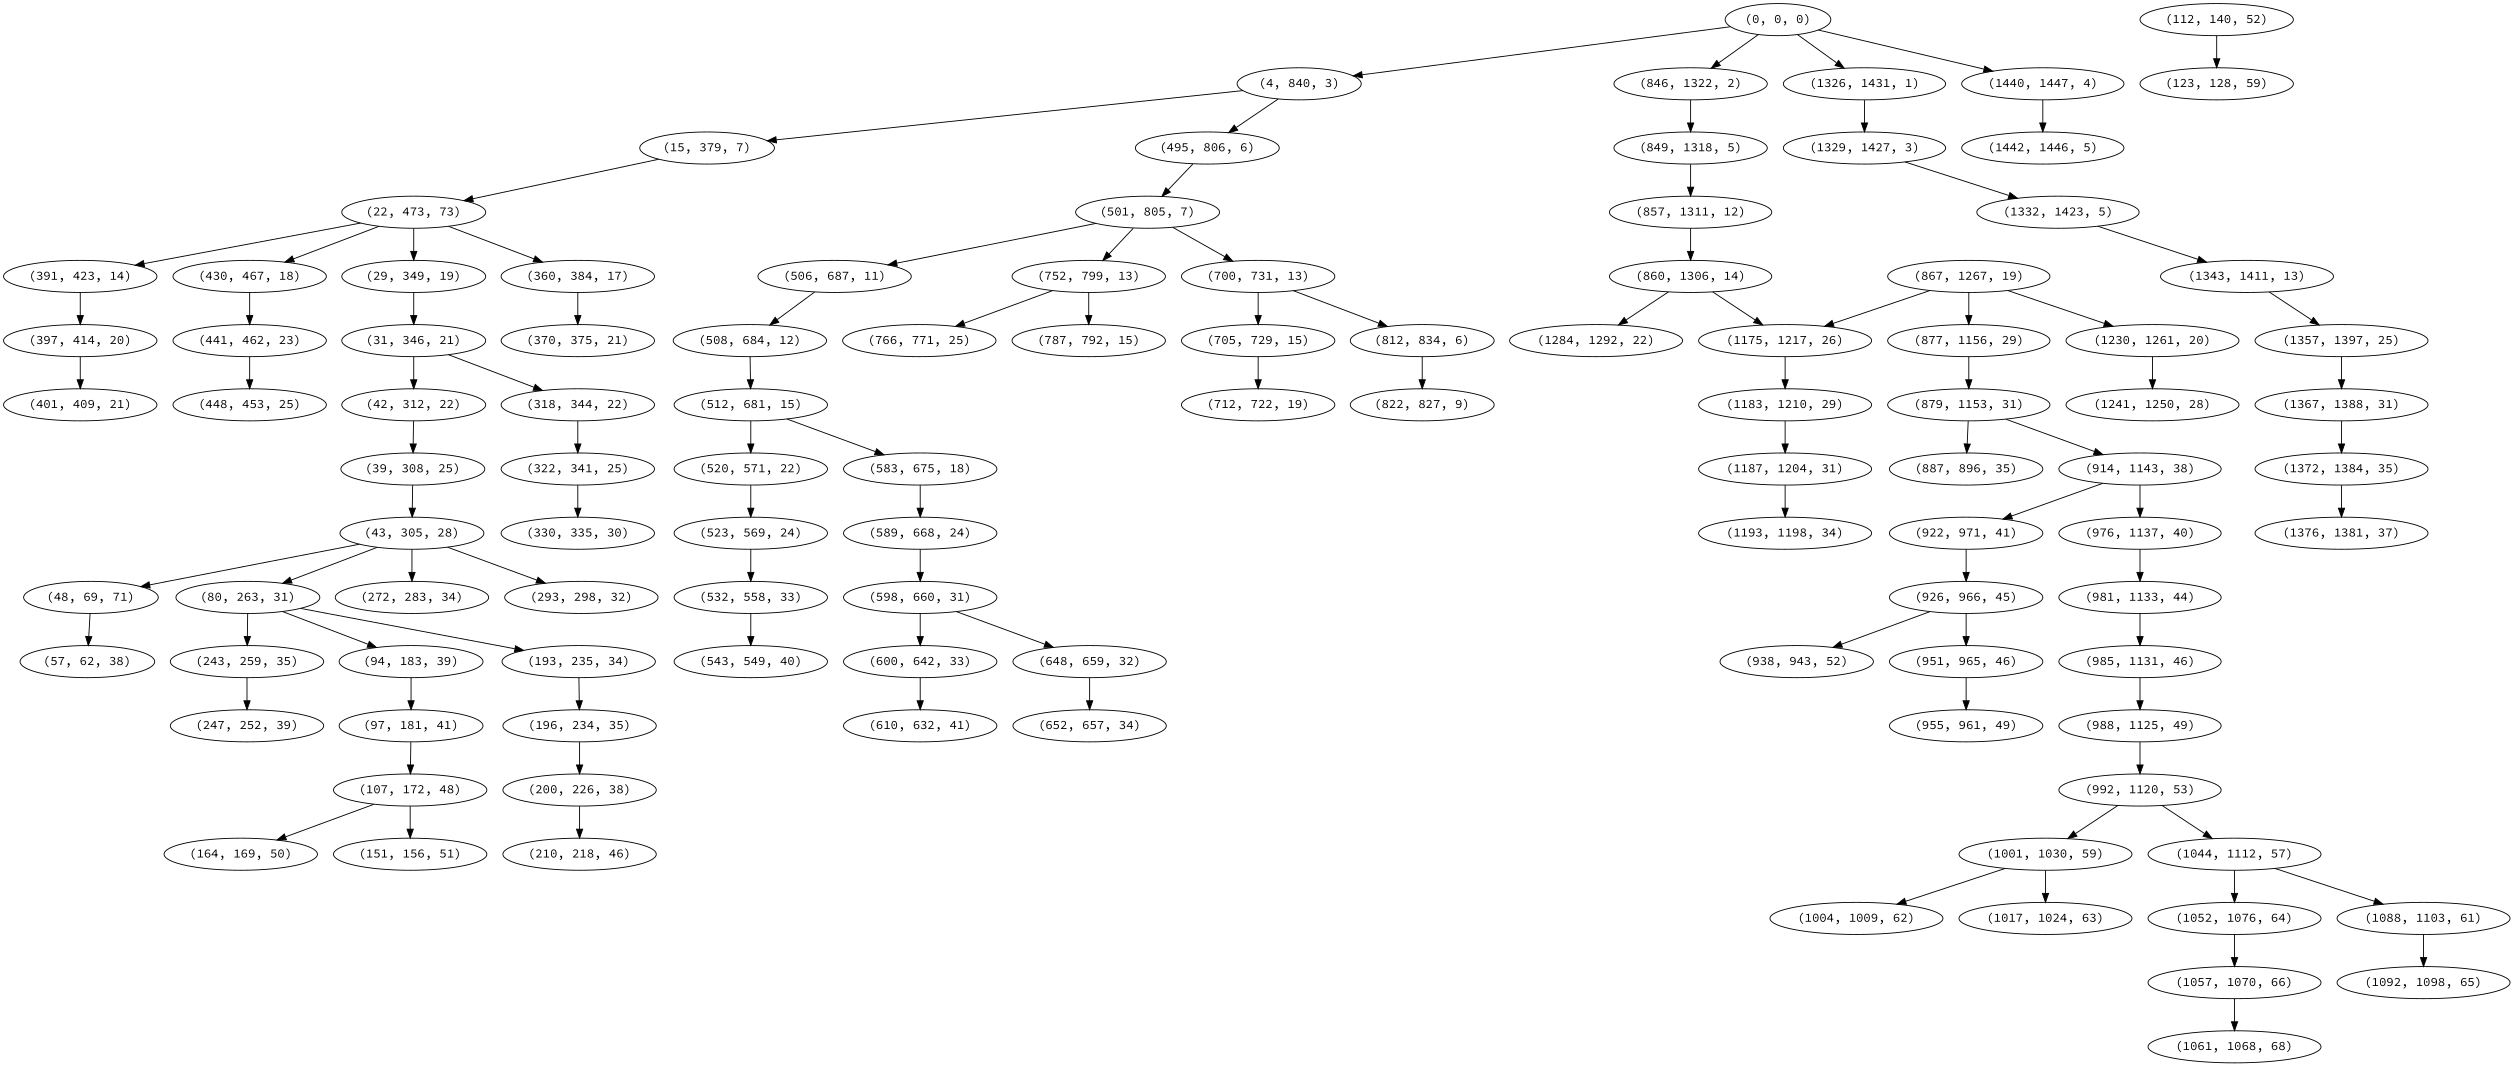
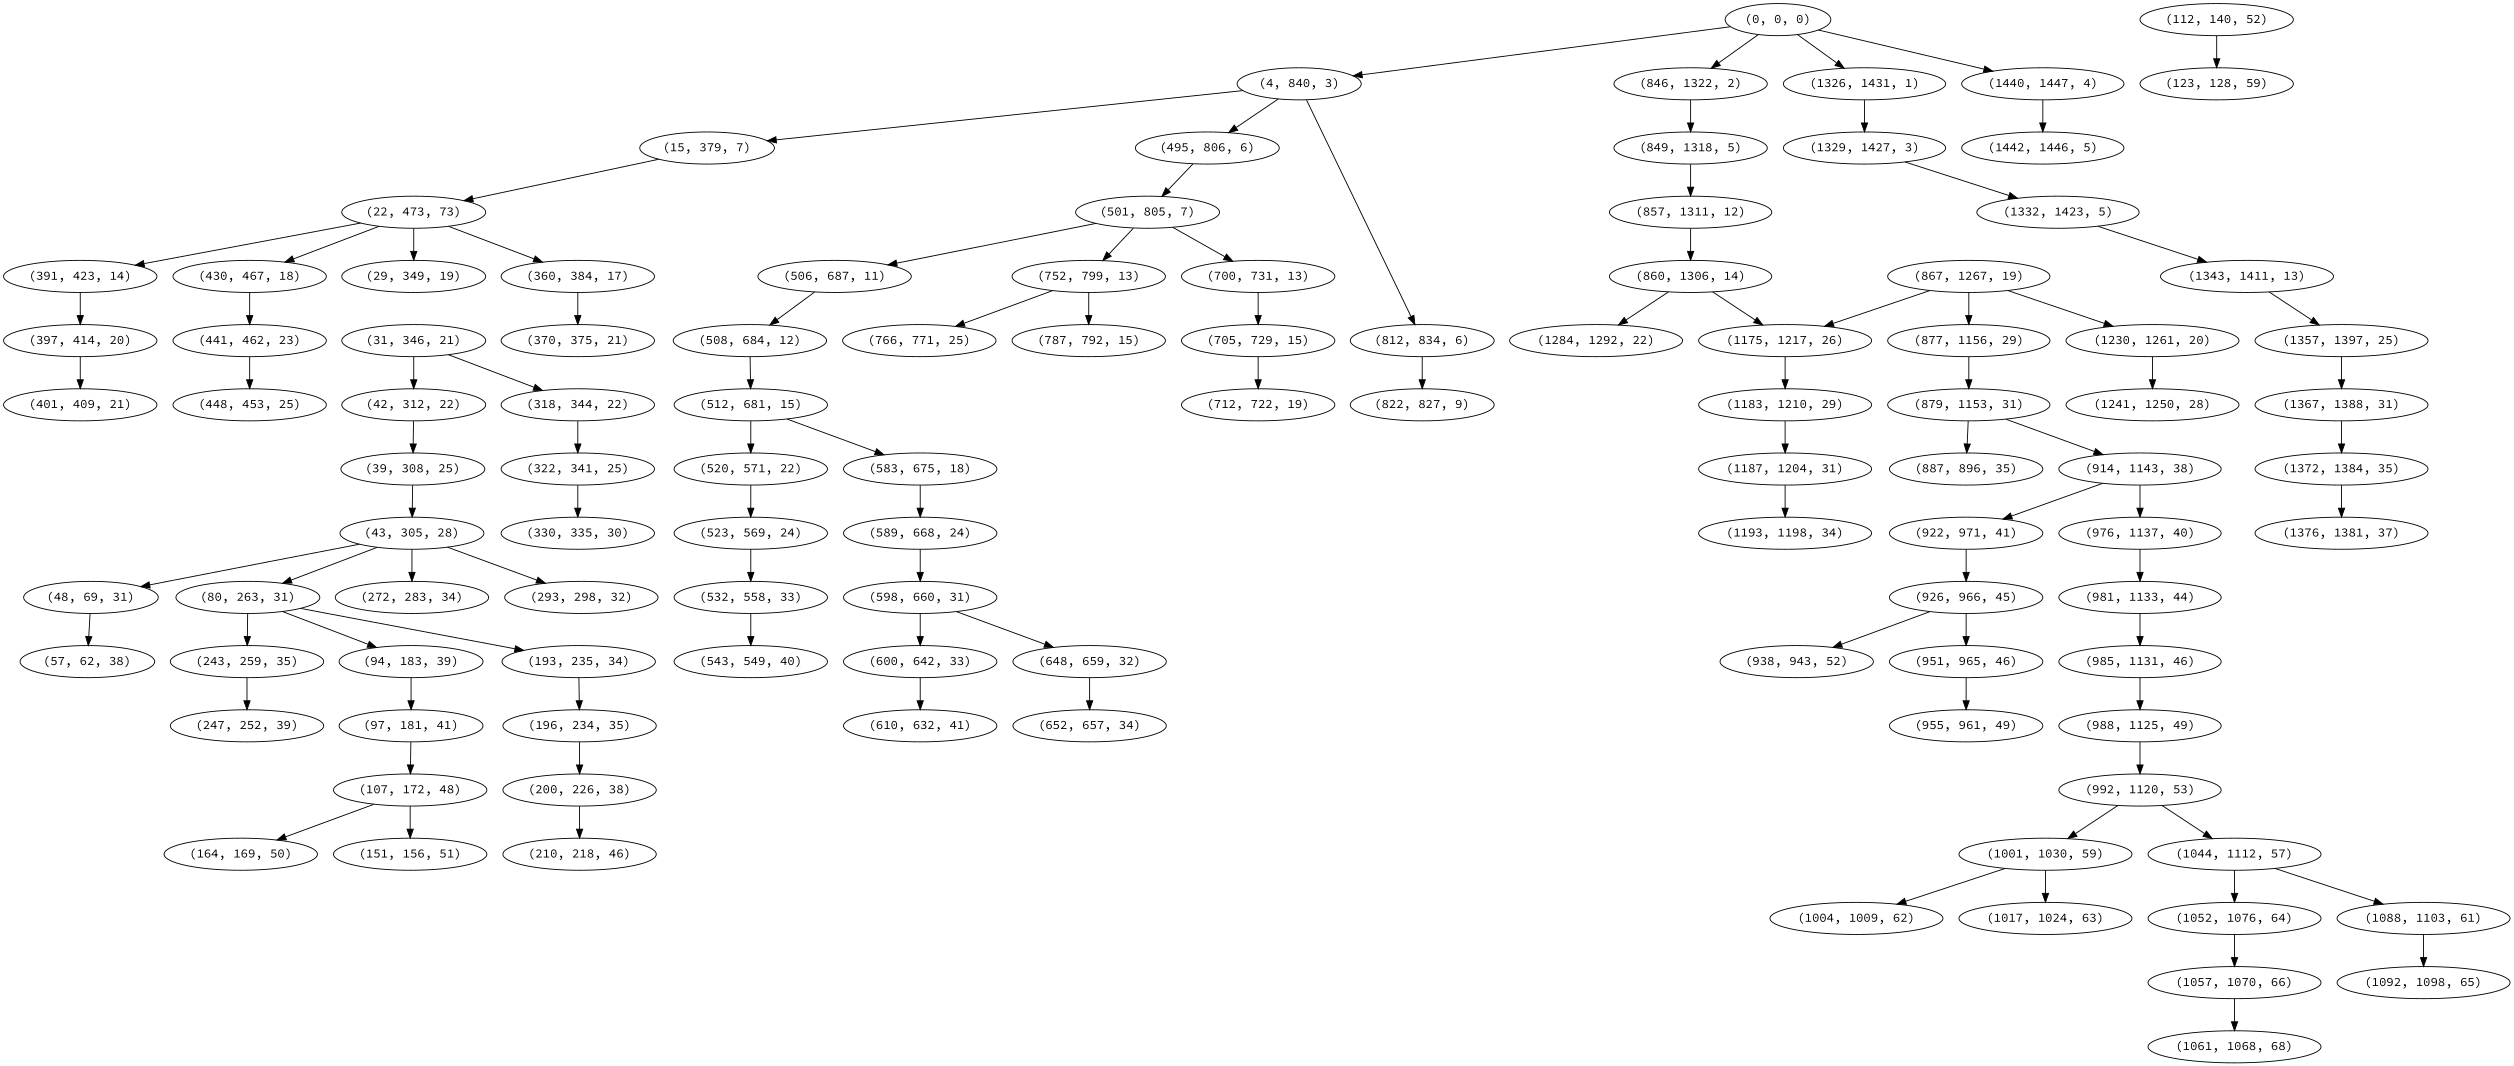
(414, 304) -> none
(1336, 307) -> (1359, 208)
(91, 597) -> (91, 597)
